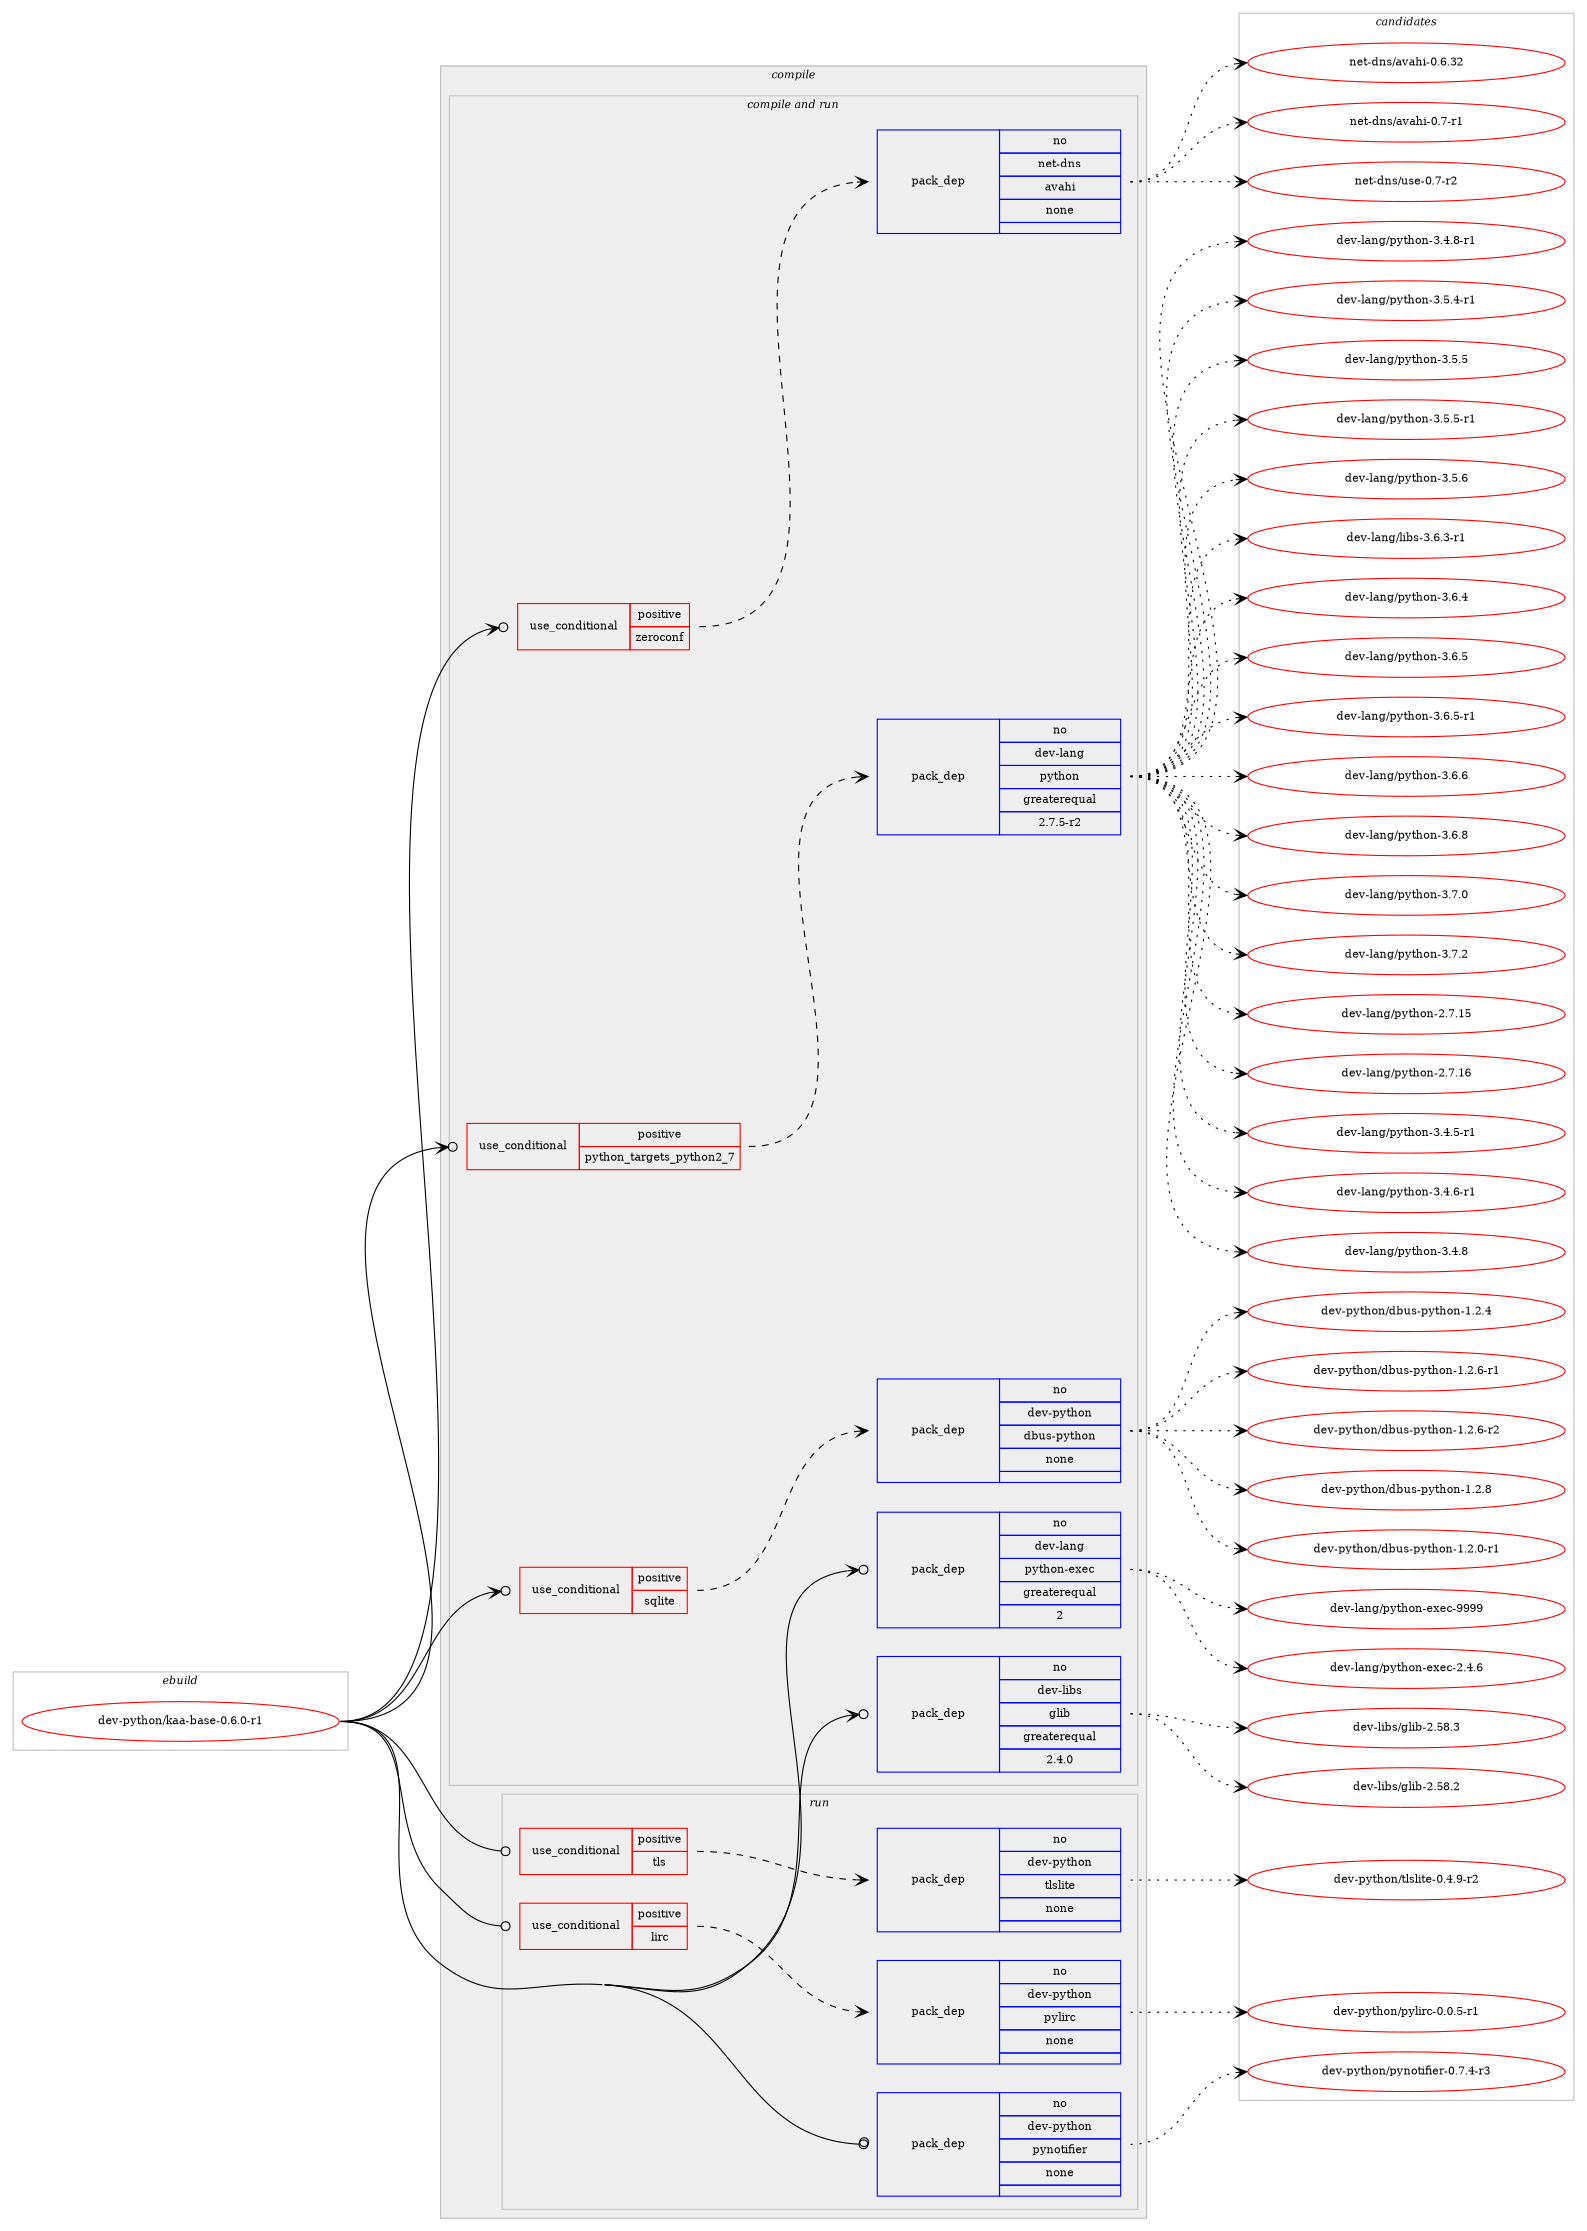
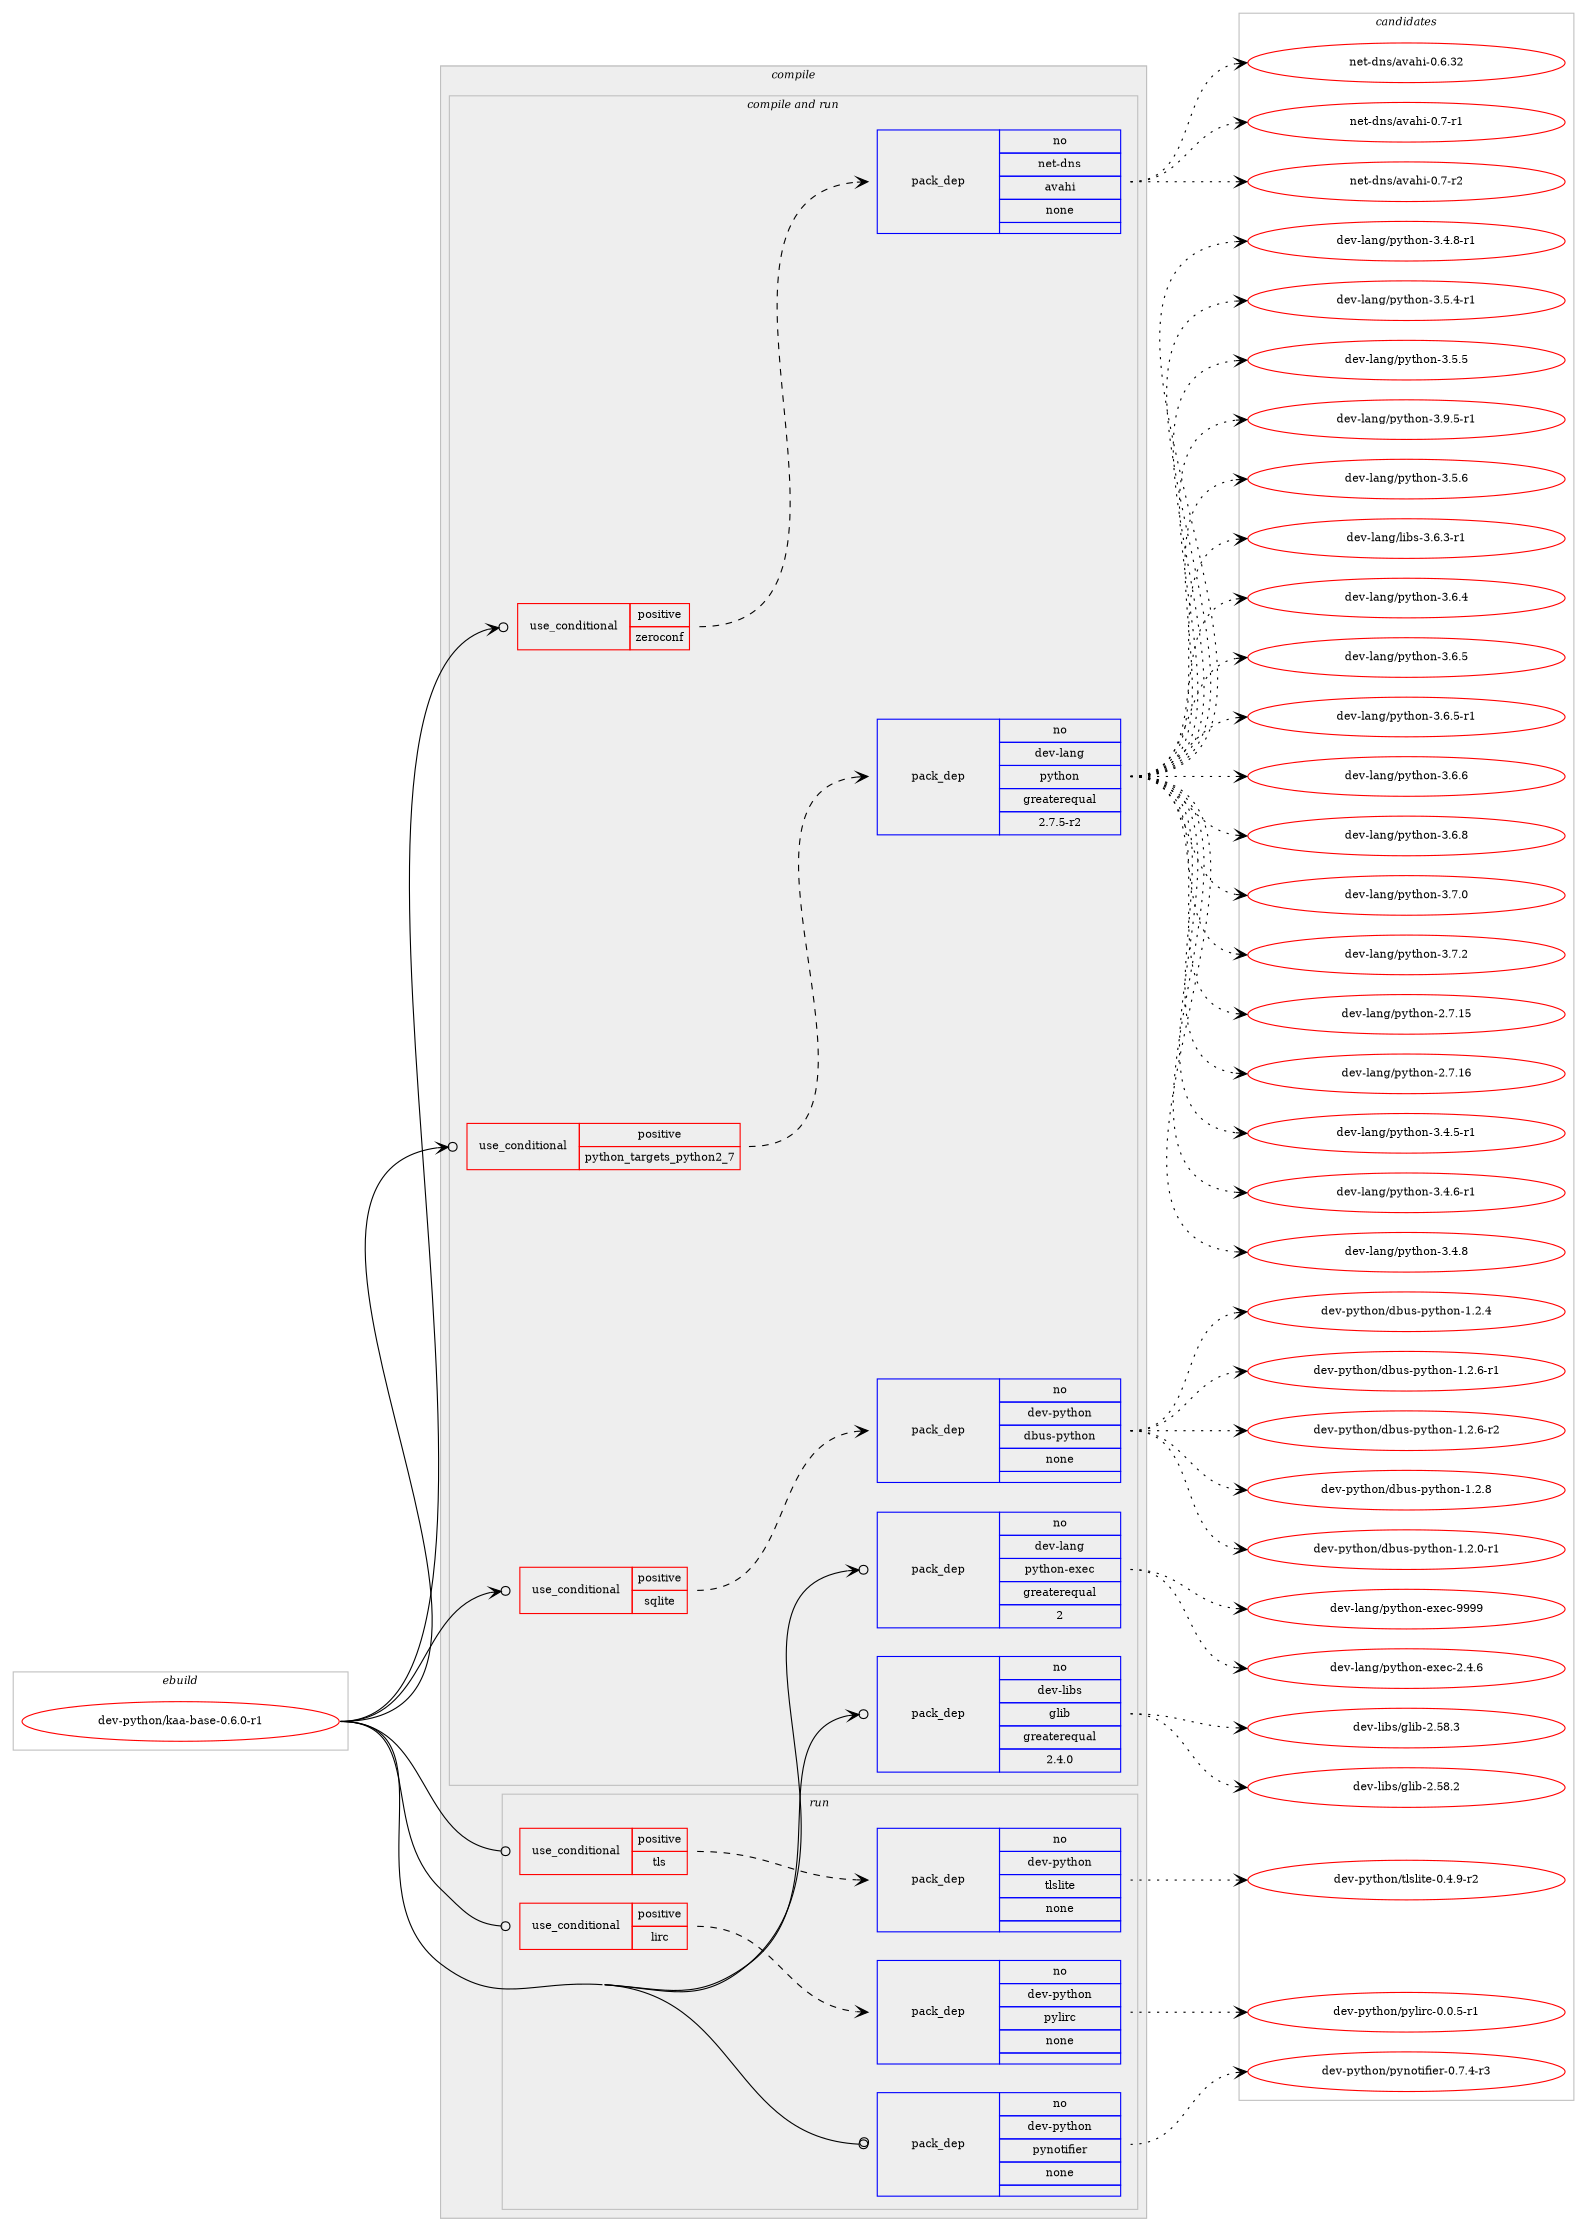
(1406, 182) -> (1406, 182)
(1406, 420) -> (1406, 420)
